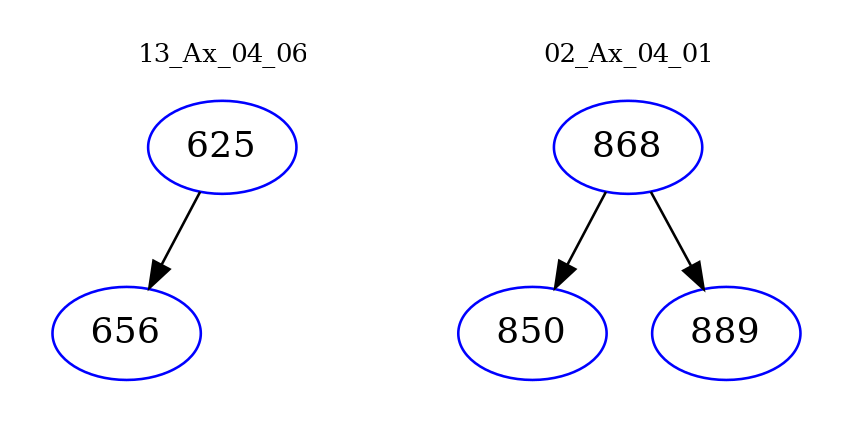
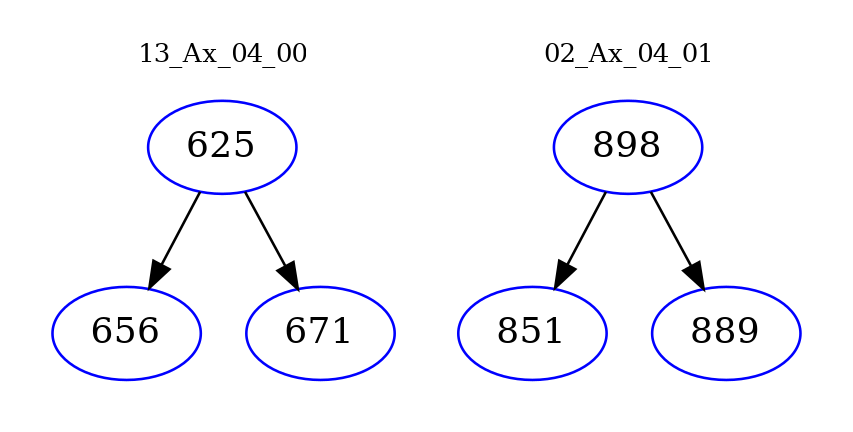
(224, 56) -> (224, 56)
(628, 147) -> (628, 147)
none -> (321, 333)
(532, 333) -> (532, 333)
